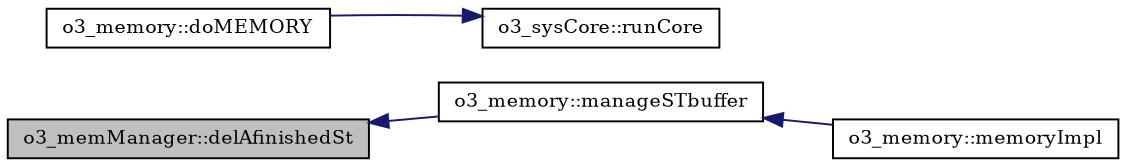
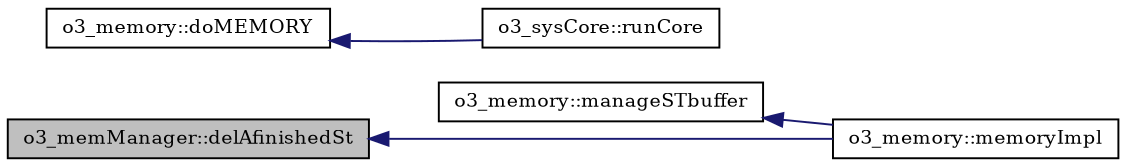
(396, 15) -> (416, 41)
(414, 119) -> (611, 139)
